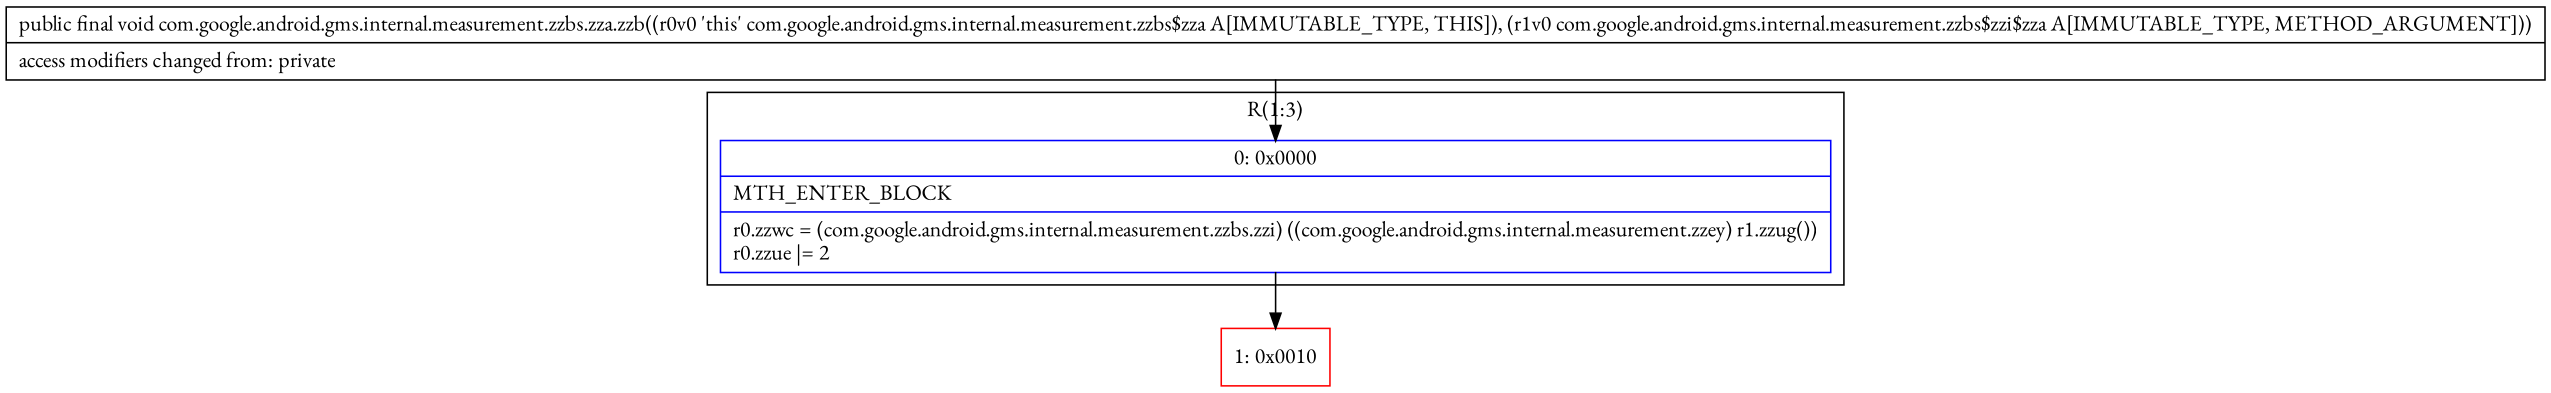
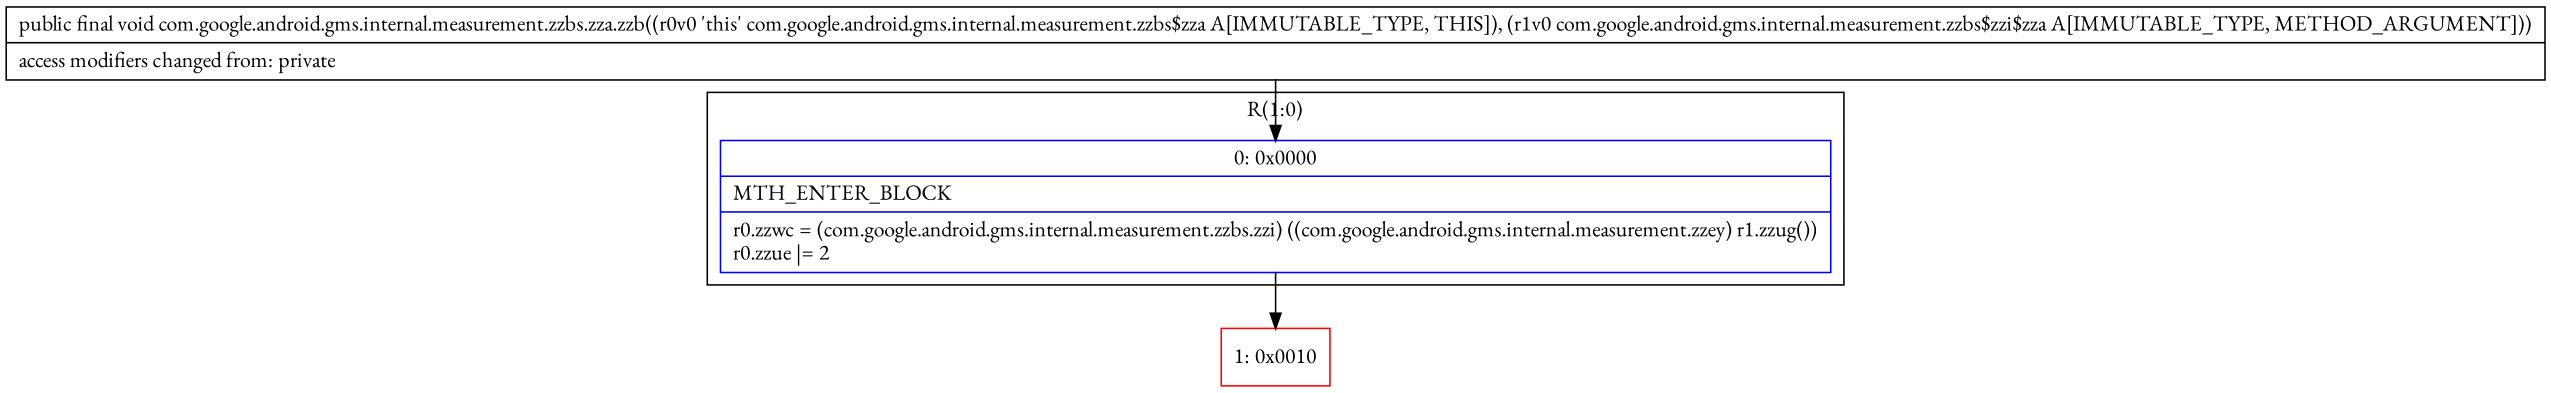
(1276, 110) -> (1276, 110)
